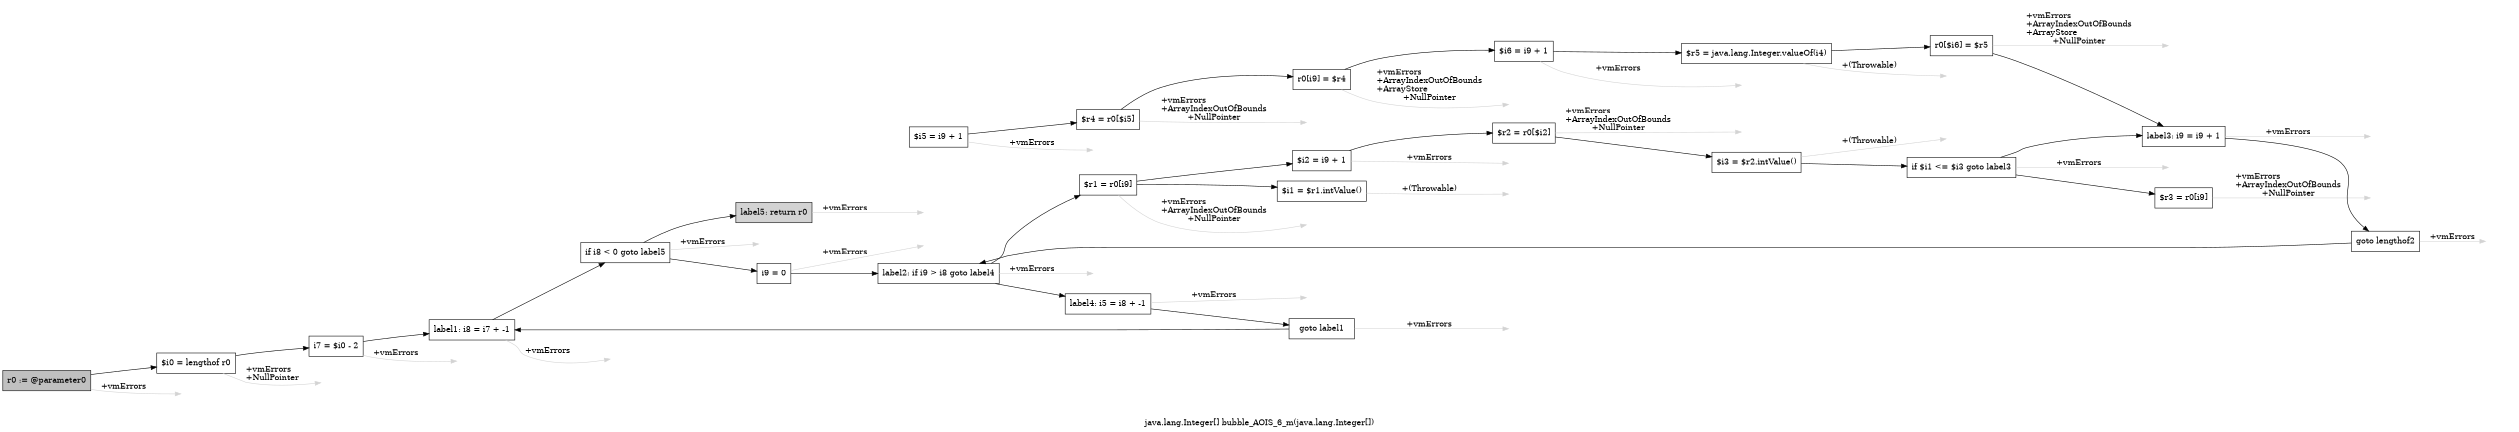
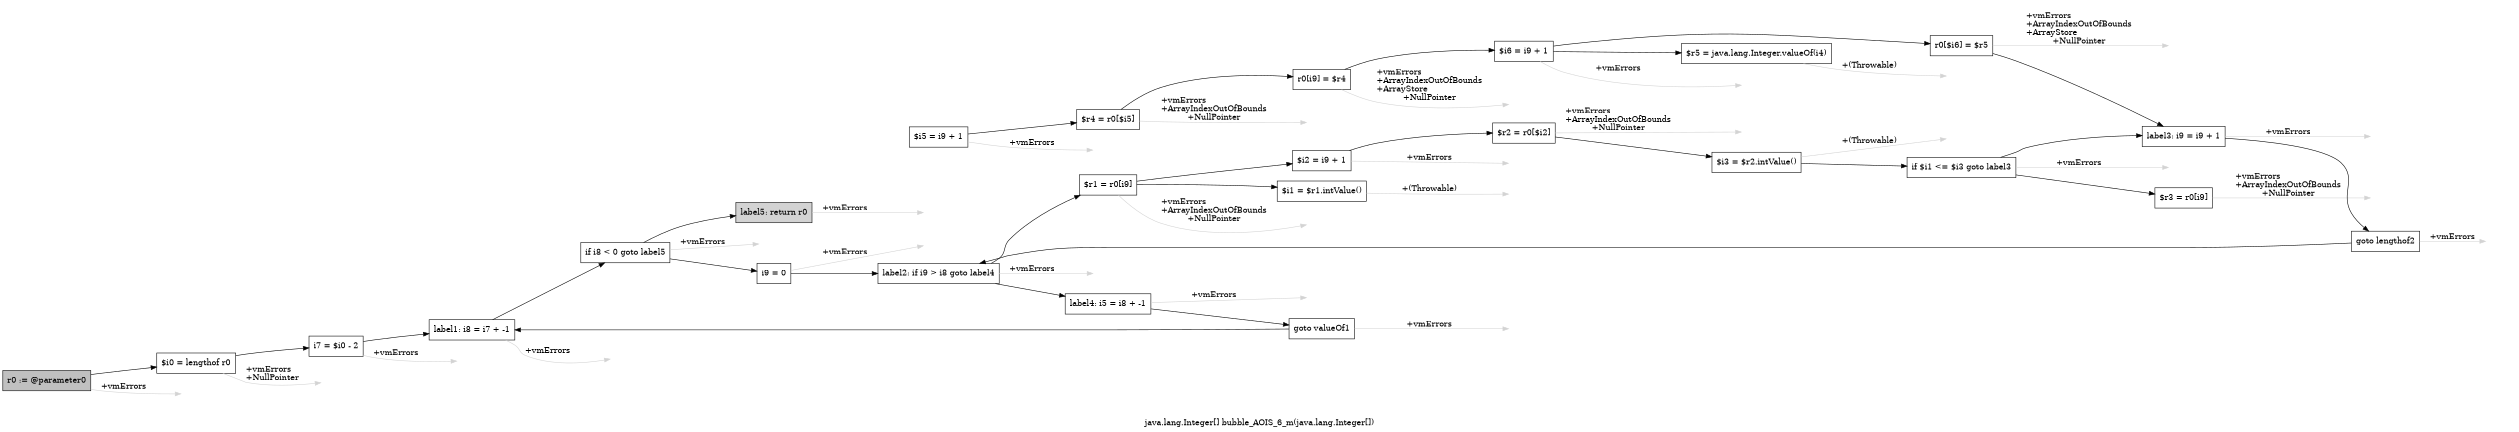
(1878, 49) -> (1739, 34)
(1322, 329) -> (1322, 329)
